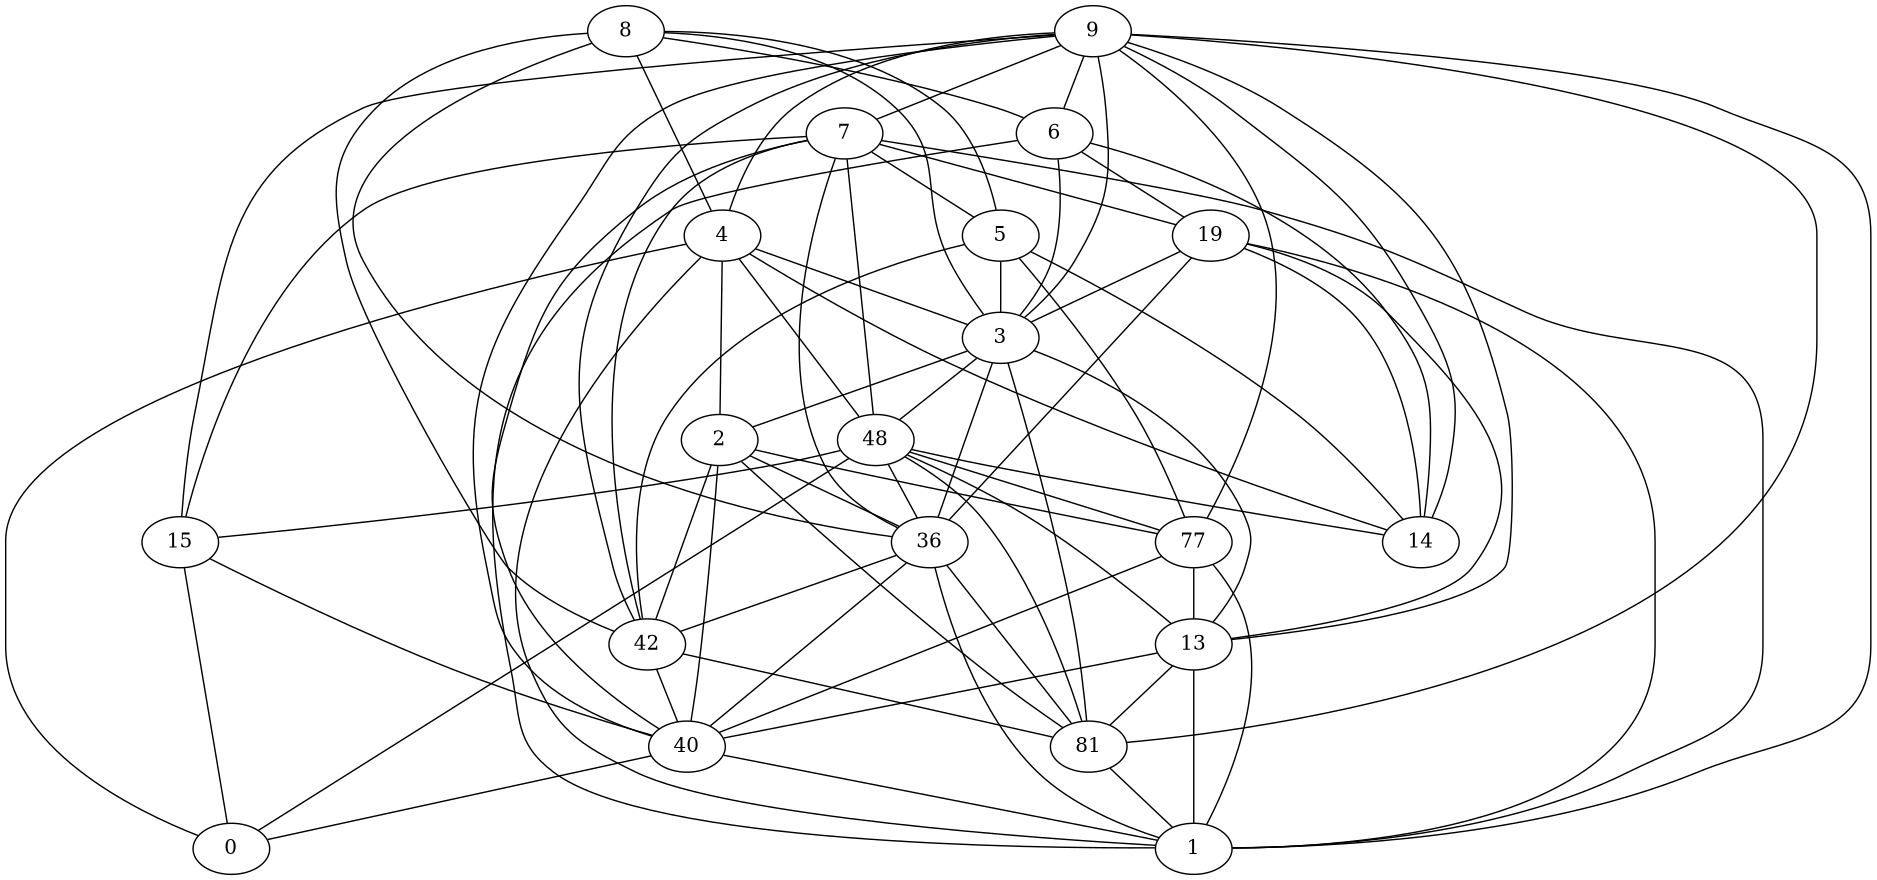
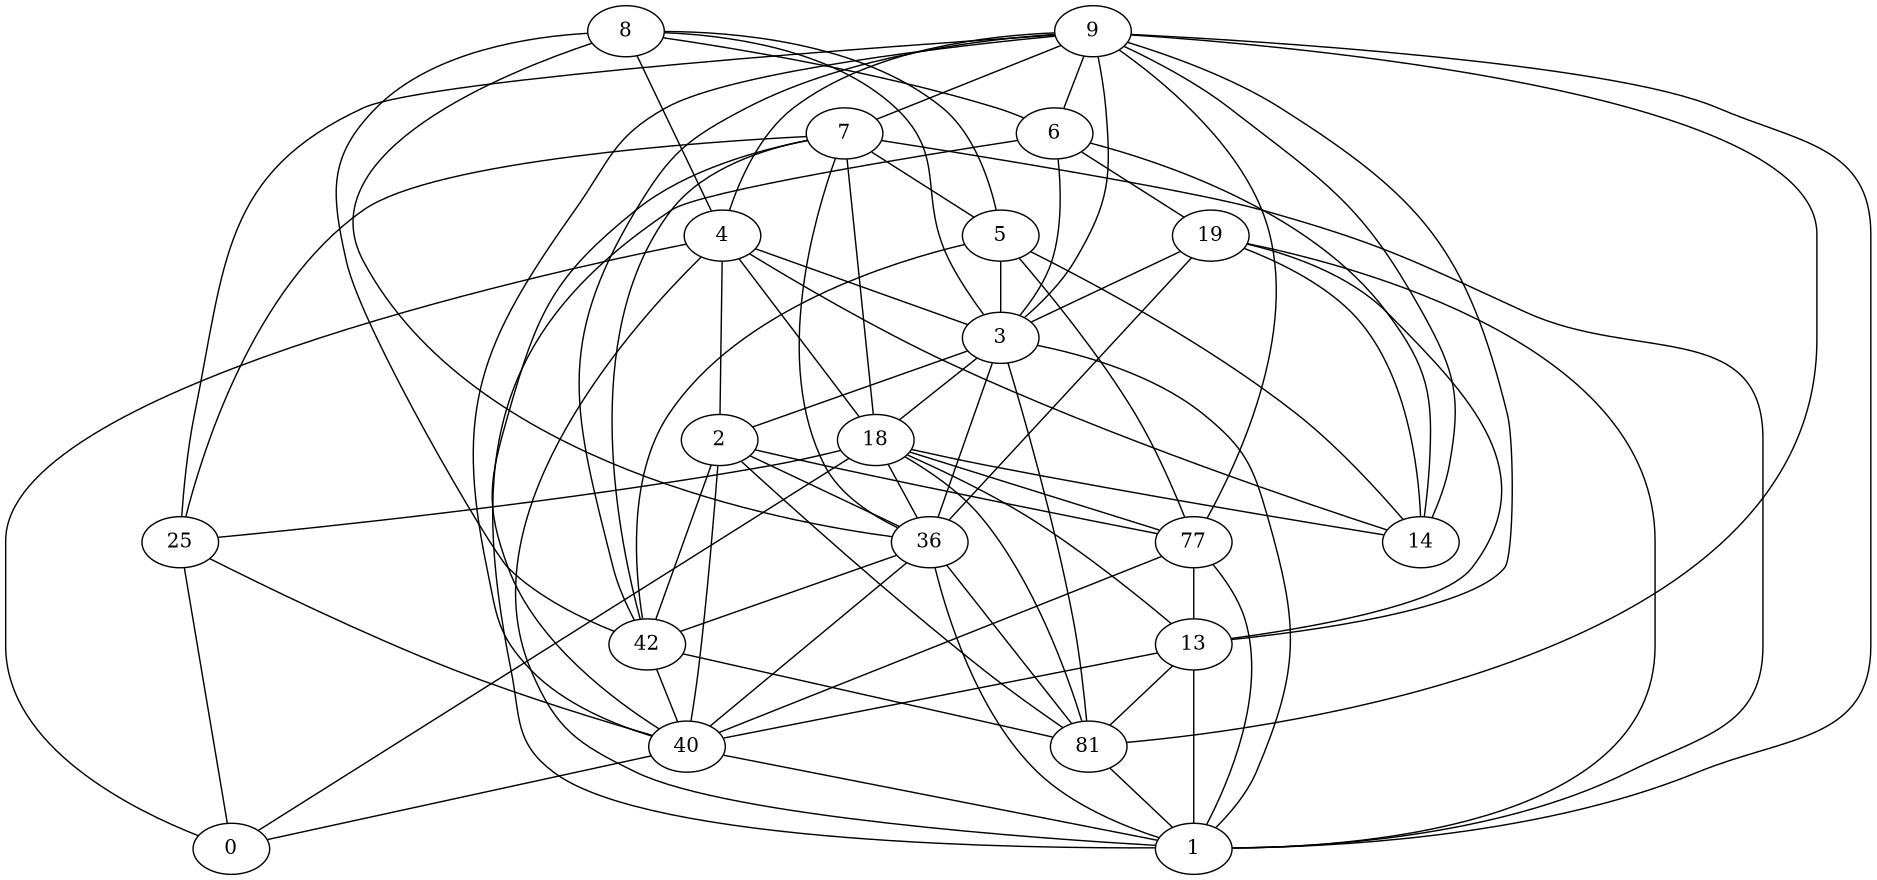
(1028, 185) -> none
(876, 440) -> (876, 440)
(1199, 452) -> (1271, 530)
(180, 542) -> (180, 542)
